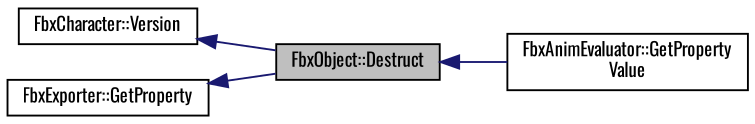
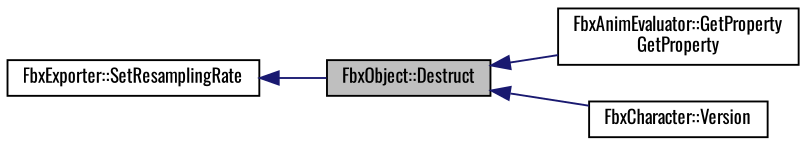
(246, 46) -> (550, 100)
(628, 62) -> (678, 37)
(108, 98) -> (133, 78)
